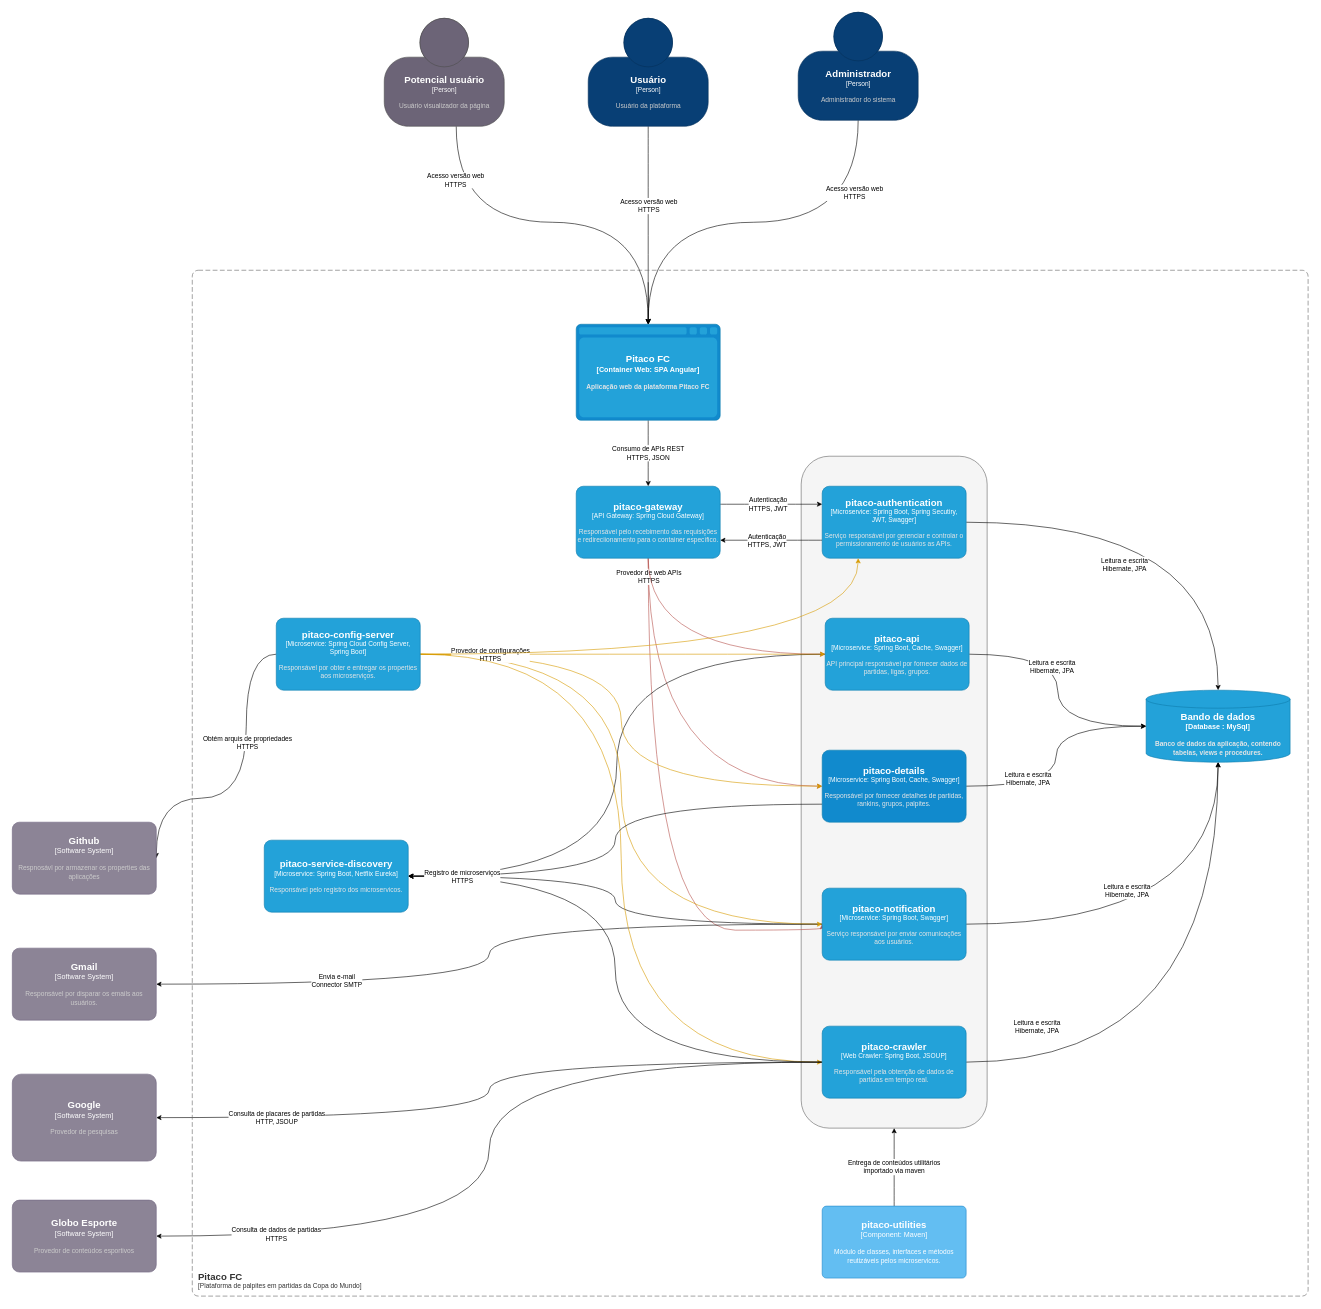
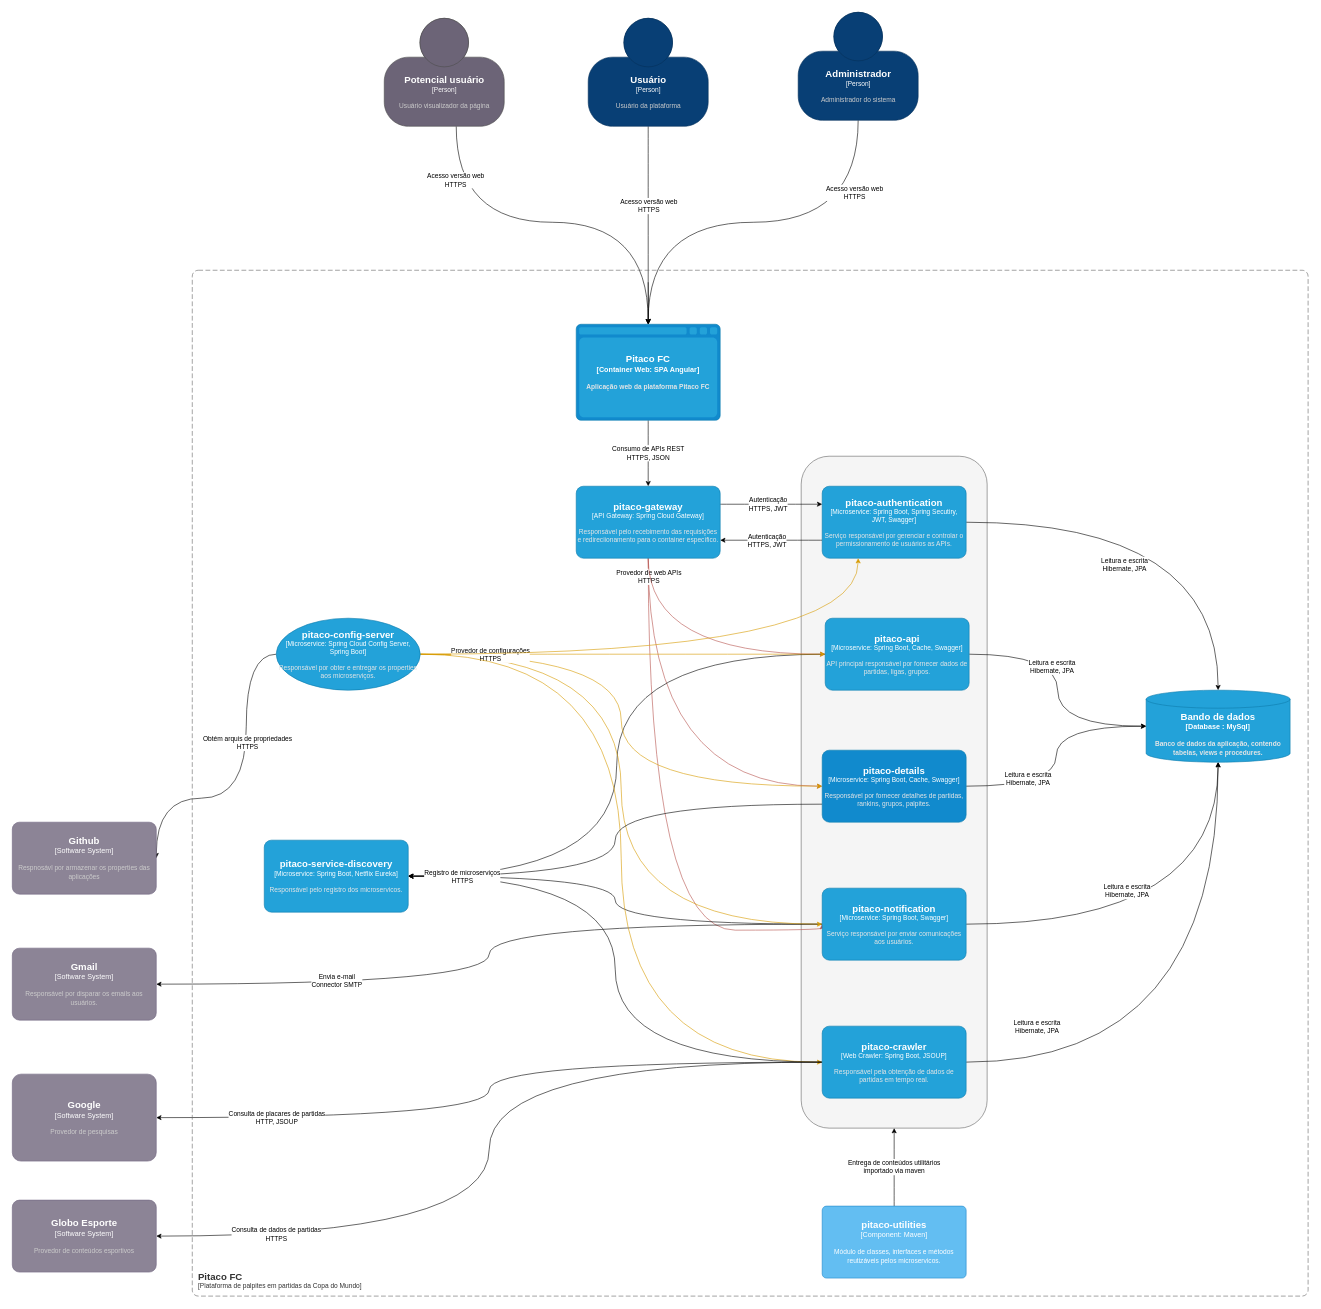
(348, 654) -> (348, 654)
